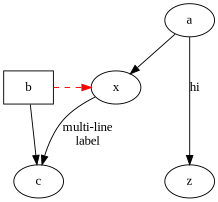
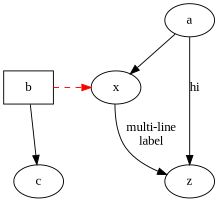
(63, 120) -> (124, 146)
